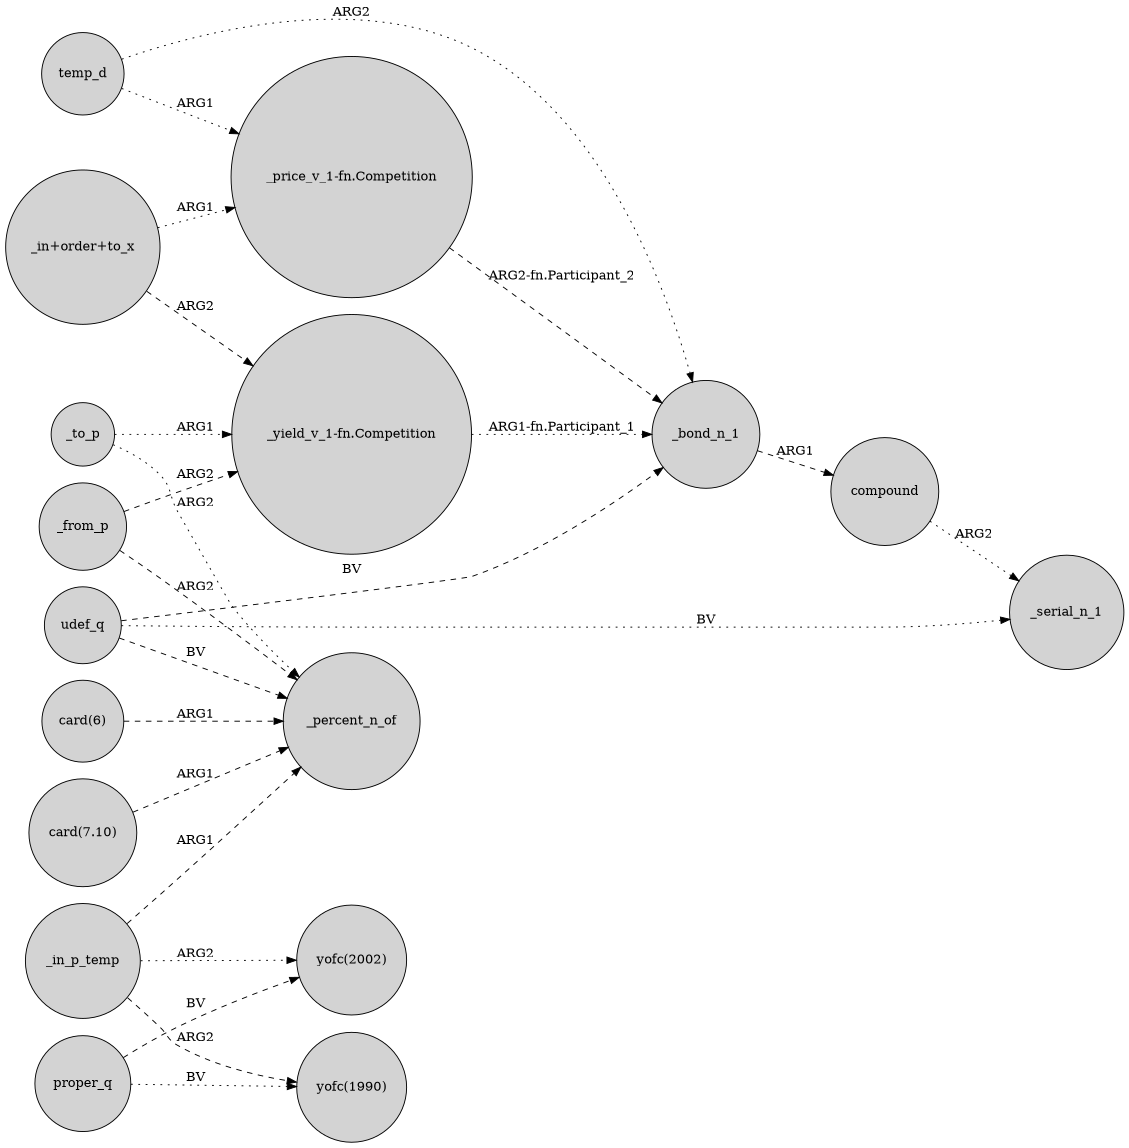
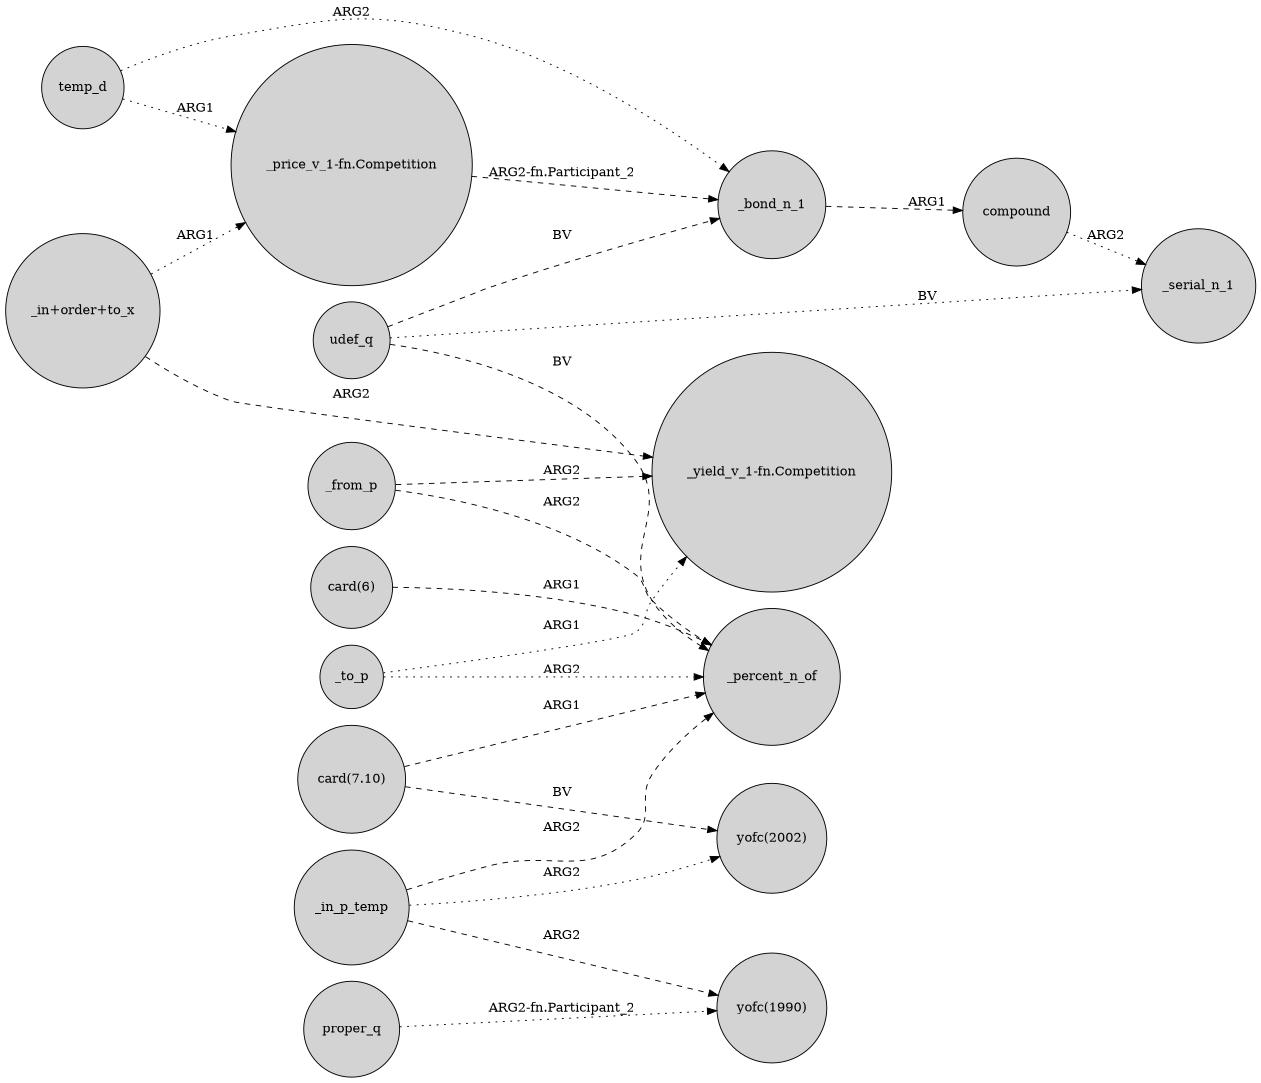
(557, 434) -> none
(196, 841) -> (562, 828)
(205, 1014) -> (556, 808)
(196, 1078) -> (562, 1008)
